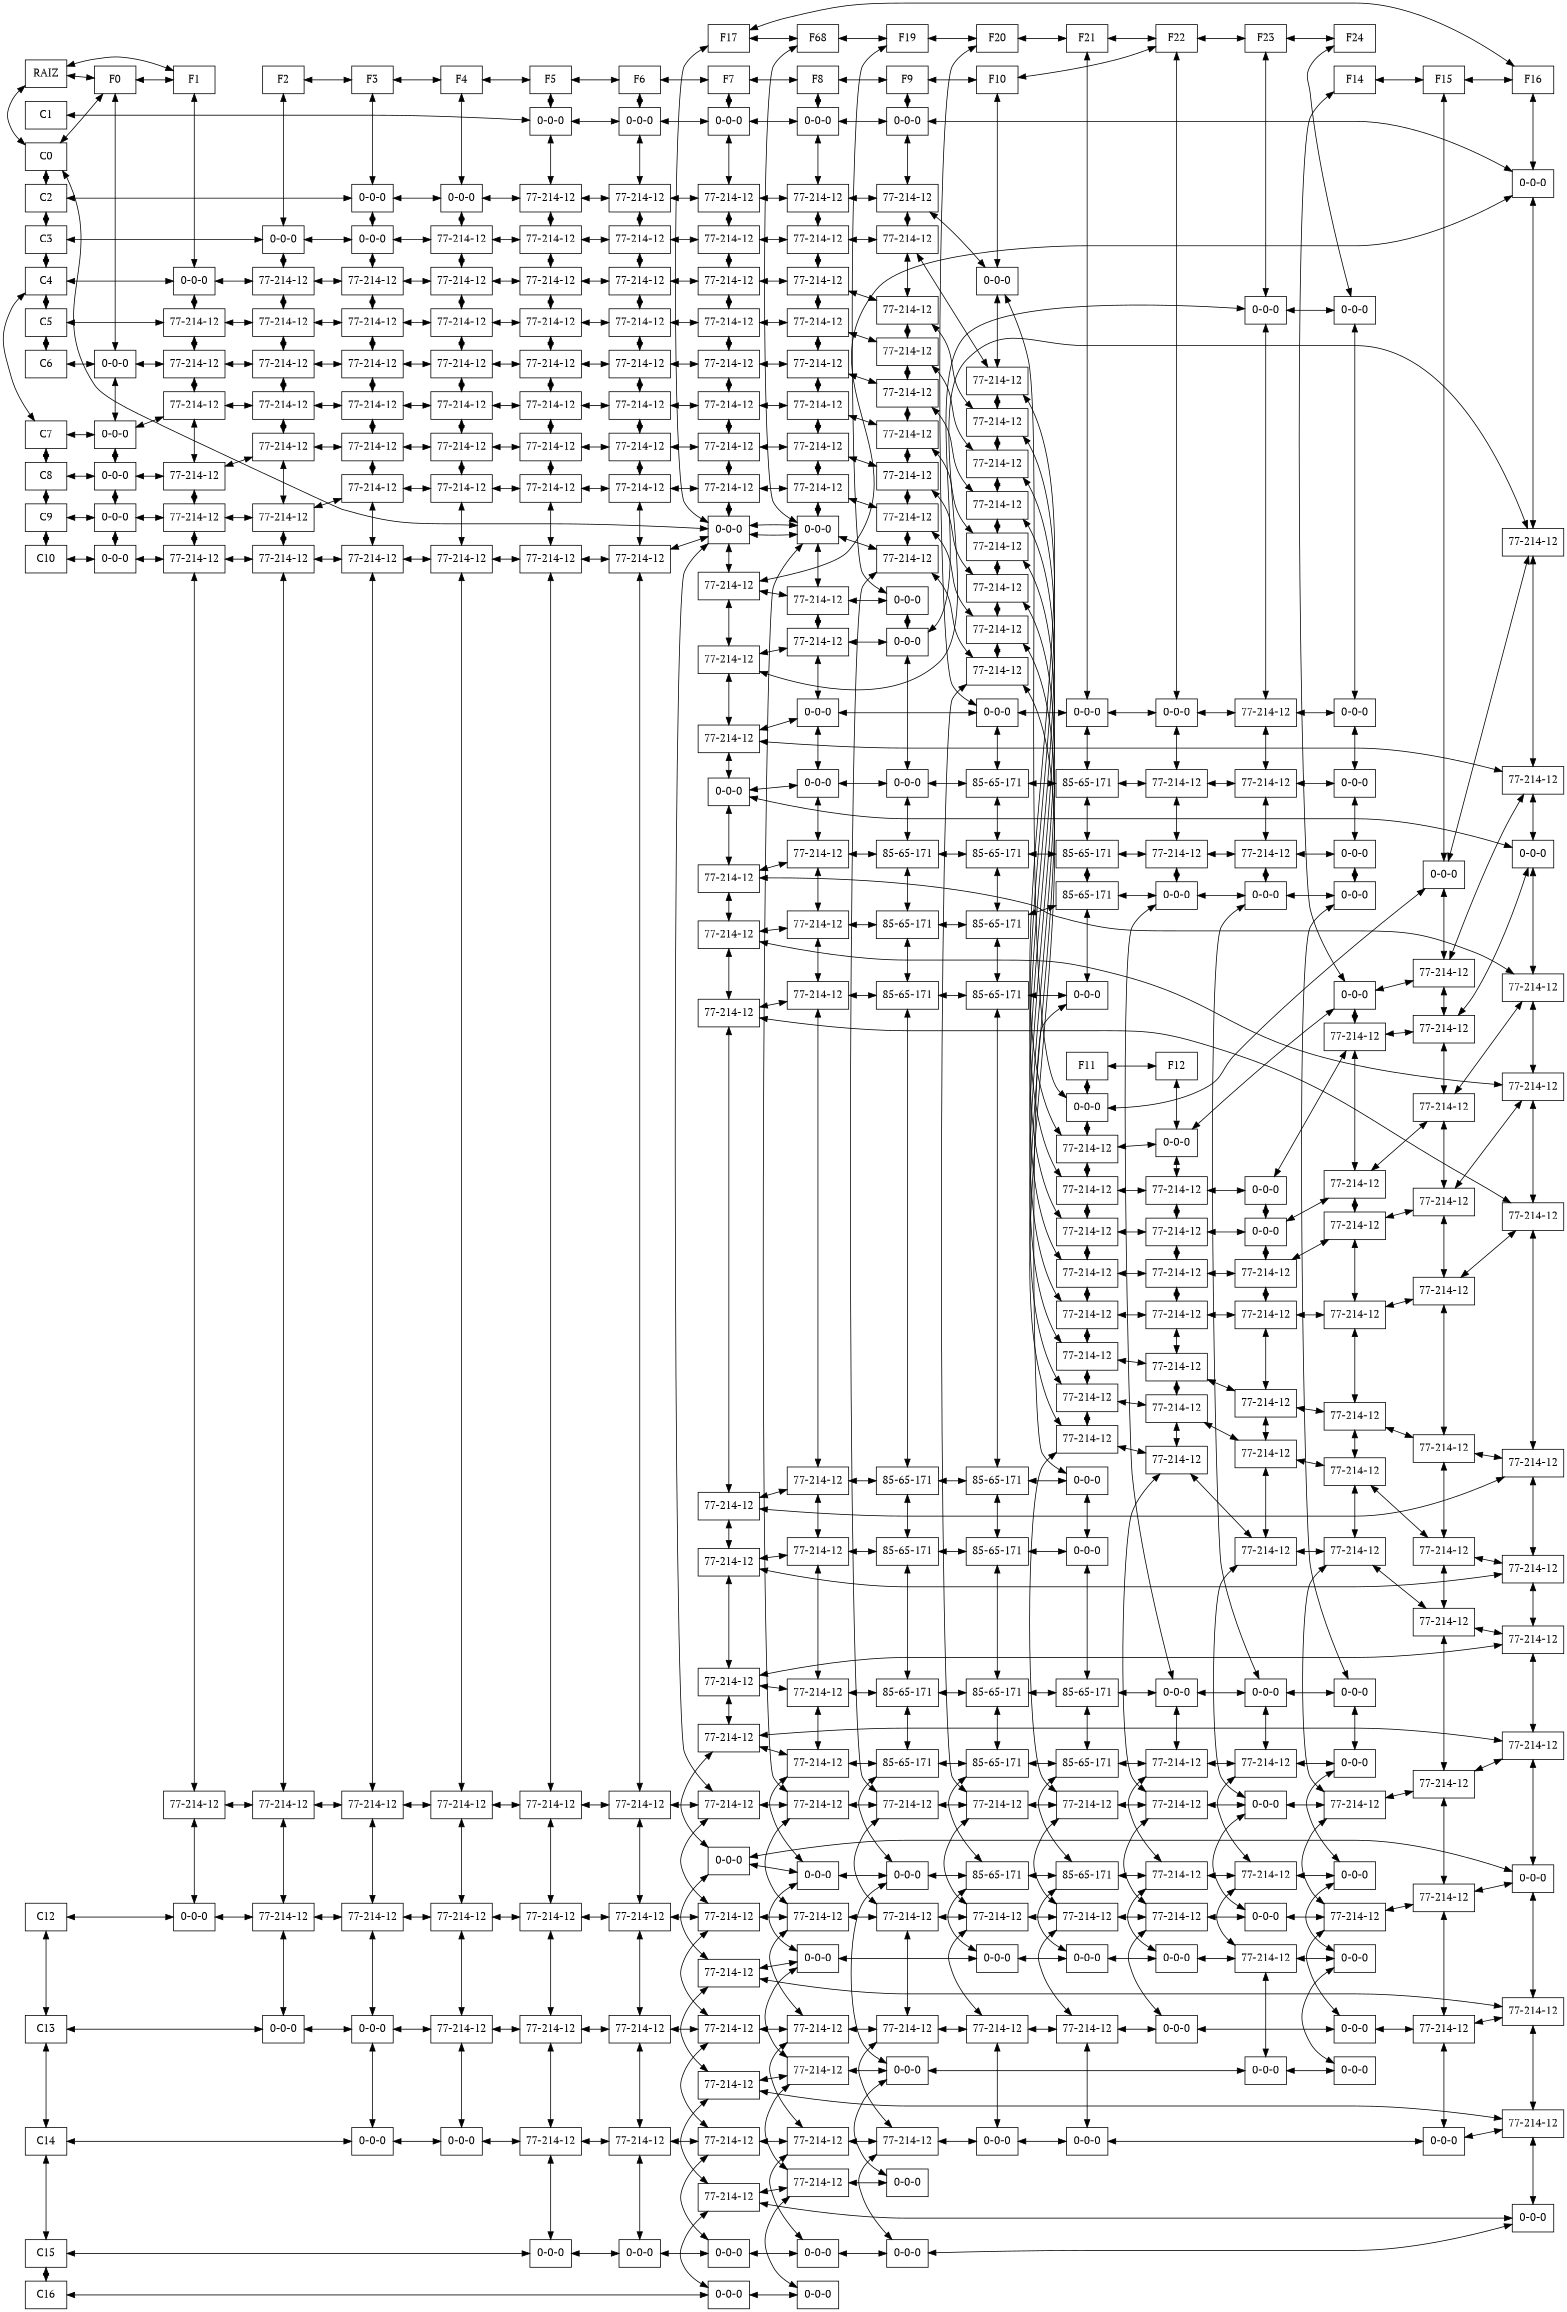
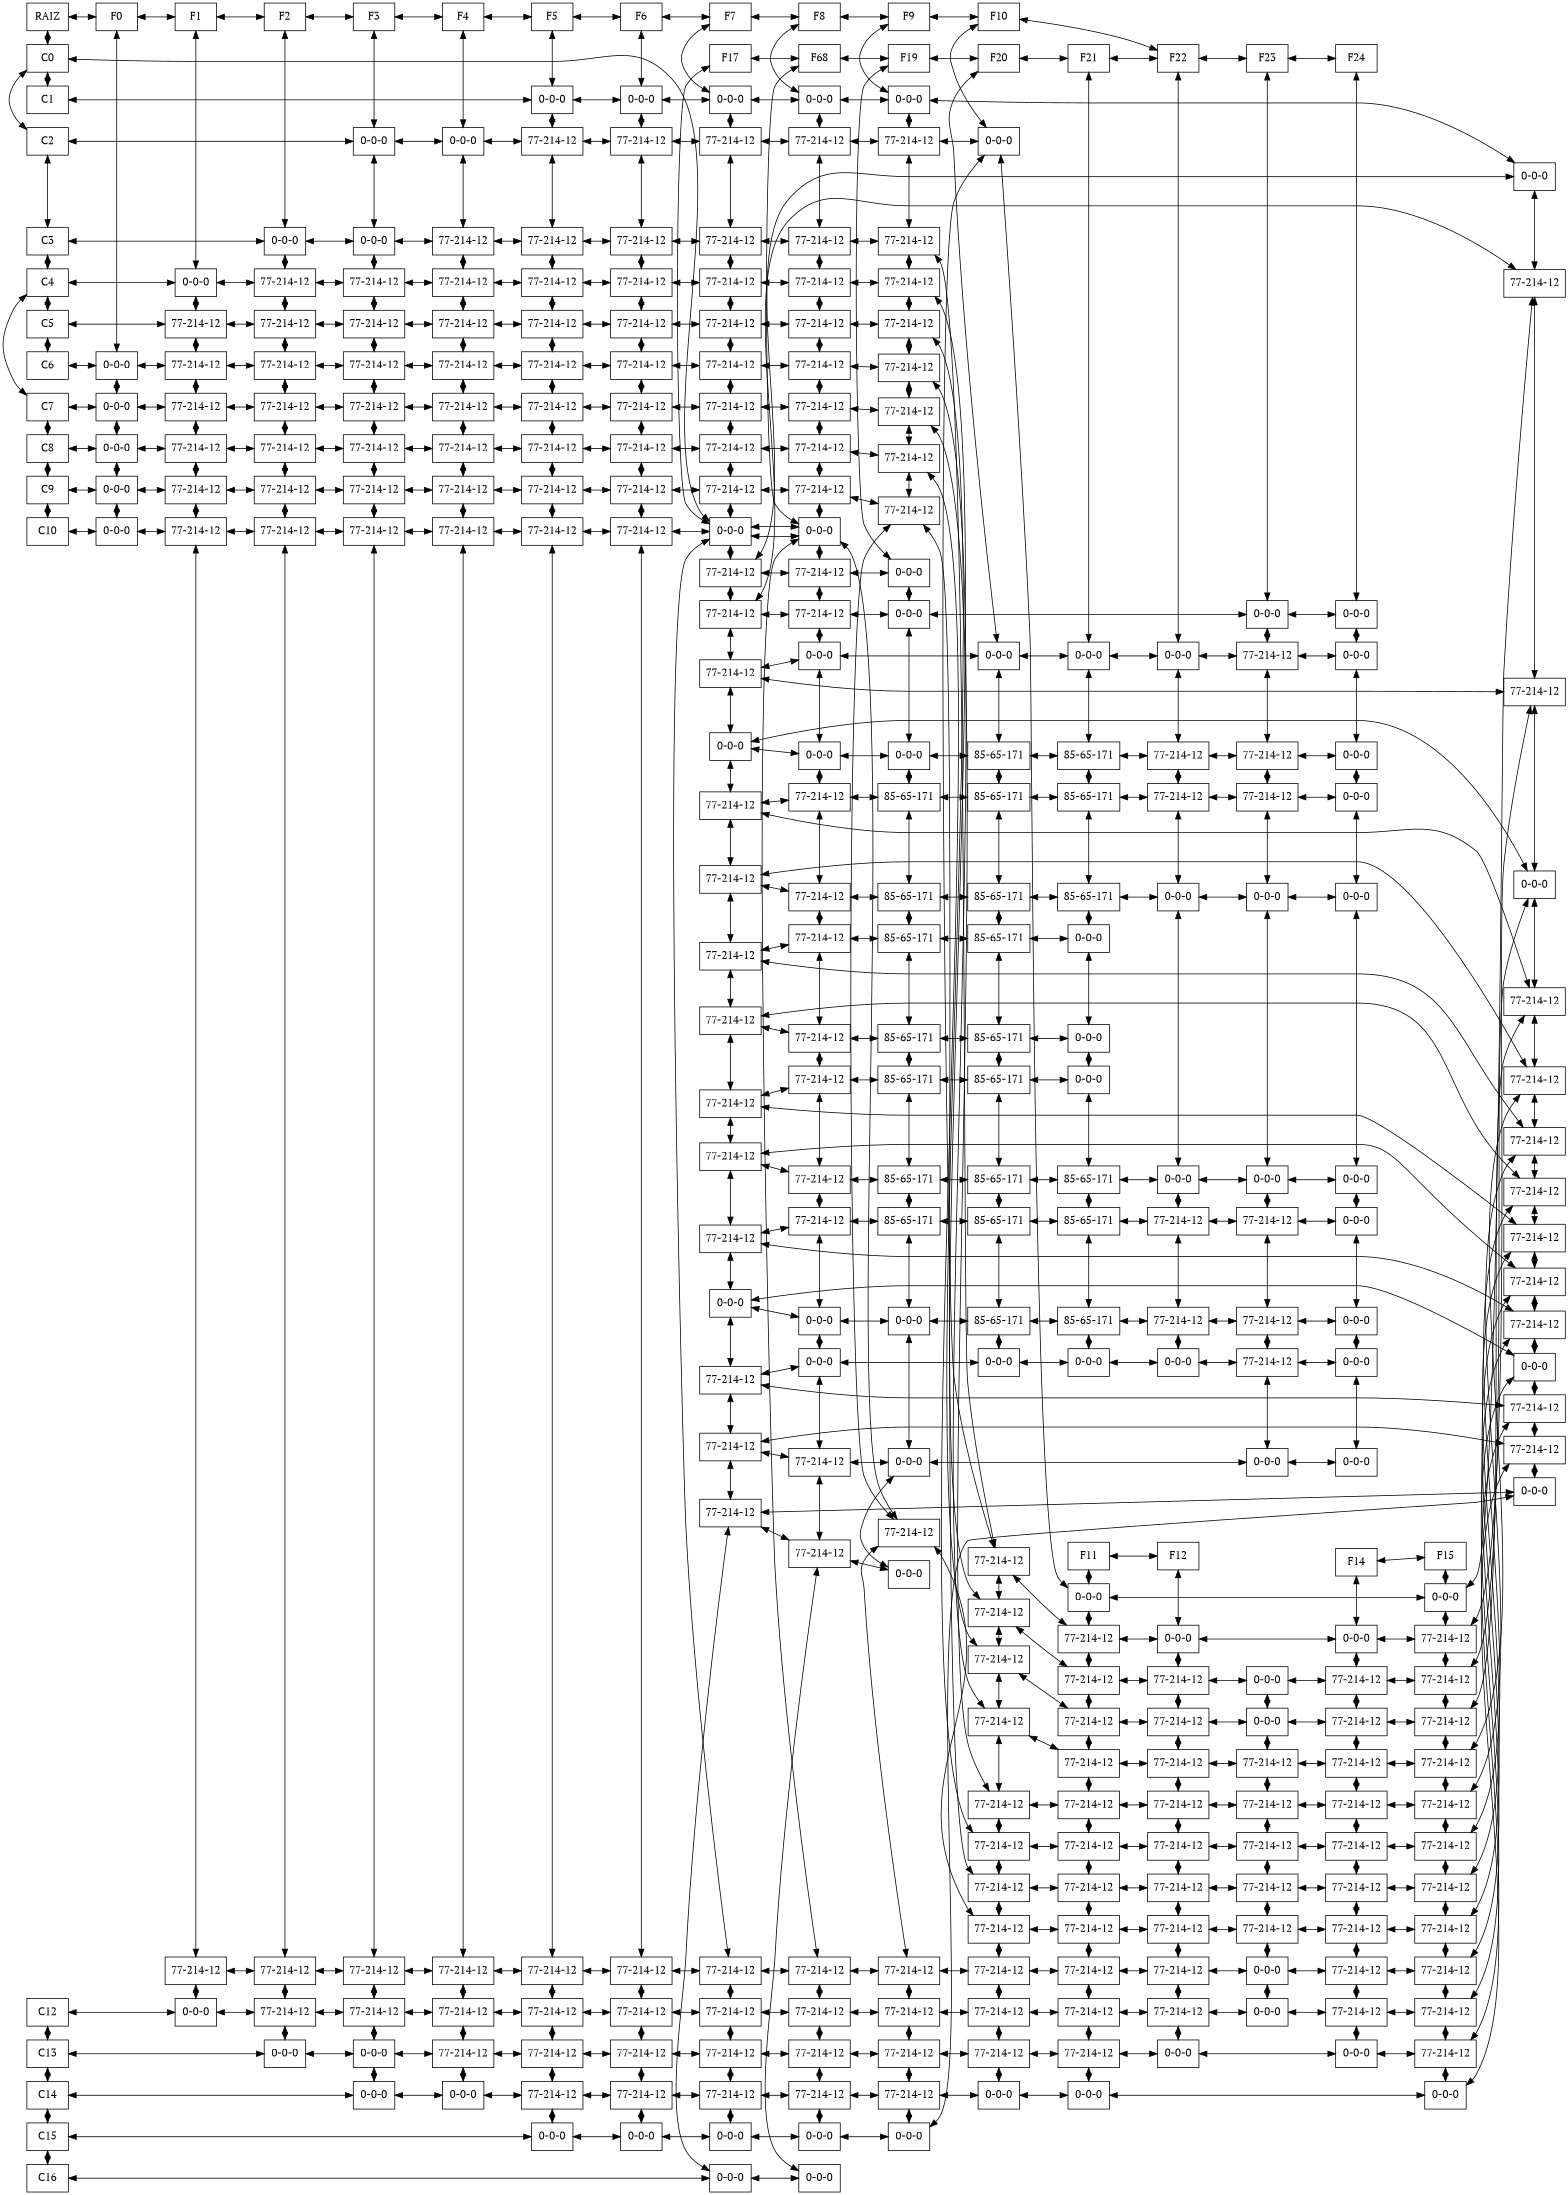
(121, 57) -> (240, 17)
(1533, 80) -> none
(80, 120) -> (48, 78)
